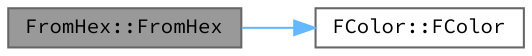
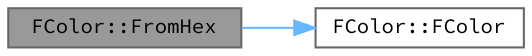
(125, 28) -> (125, 28)
